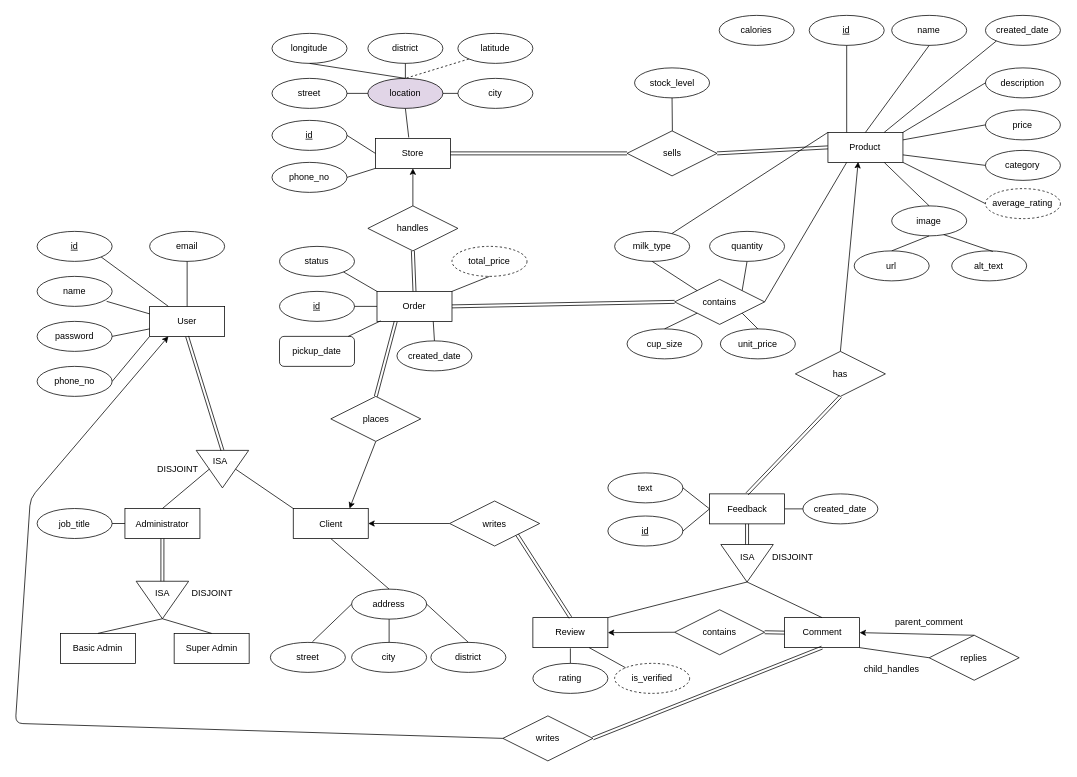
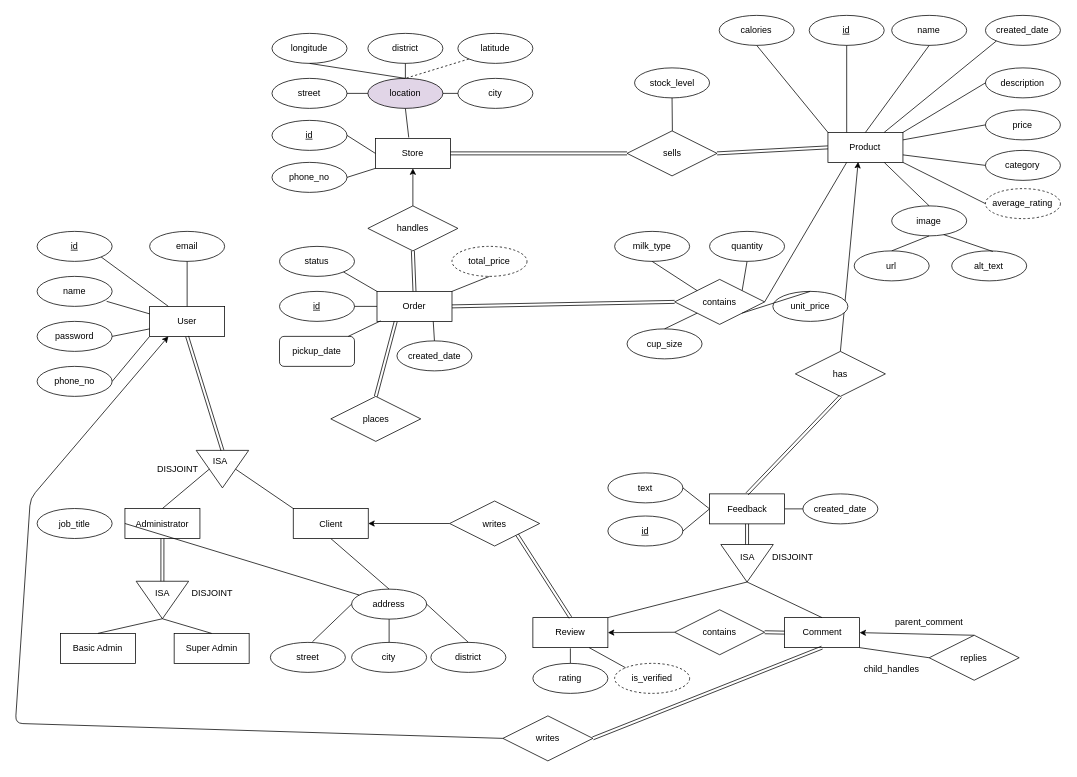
(750, 183) -> (792, 89)
(758, 344) -> (810, 306)
(364, 472) -> none
(119, 524) -> (242, 559)
